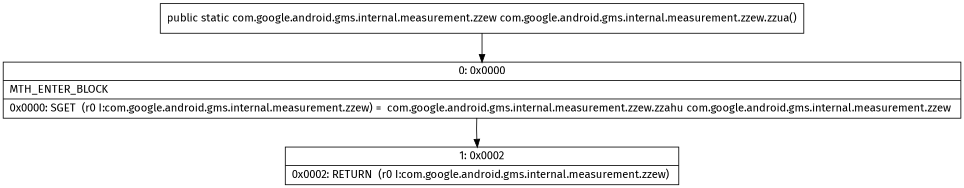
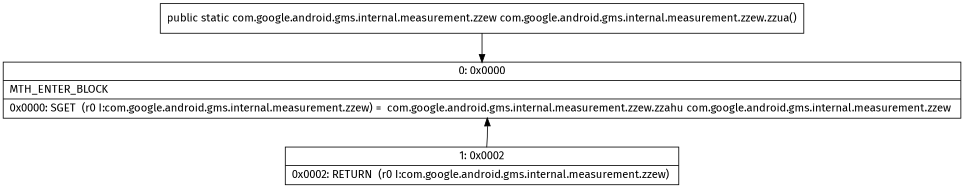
(477, 129) -> (487, 137)
